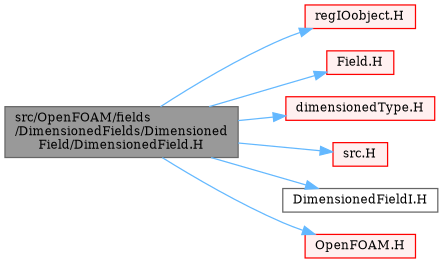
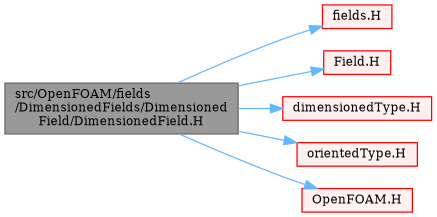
(360, 17) -> (357, 17)
(360, 154) -> (357, 154)
(360, 200) -> none
